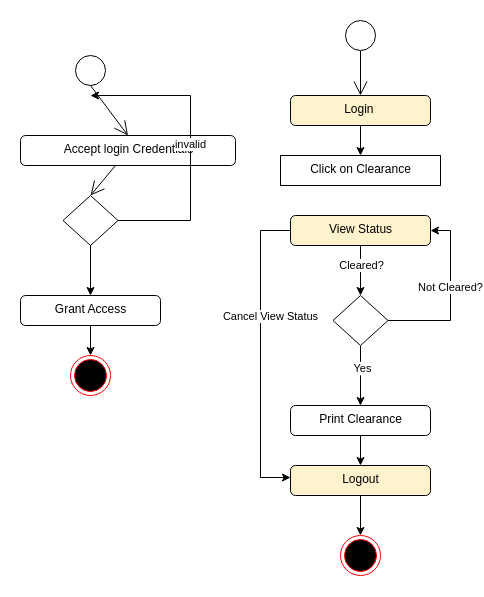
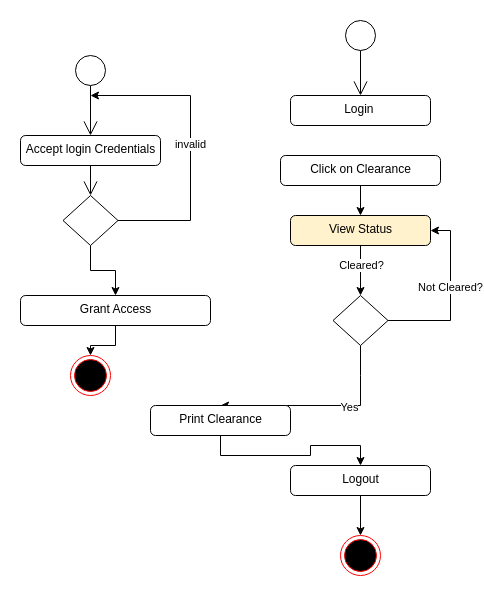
(361, 111) -> (361, 111)
(361, 137) -> none
(128, 151) -> (91, 151)
(361, 171) -> (361, 171)
none -> (361, 205)
(91, 311) -> (116, 311)
(261, 350) -> none
(361, 421) -> (221, 421)
(361, 481) -> (361, 481)
